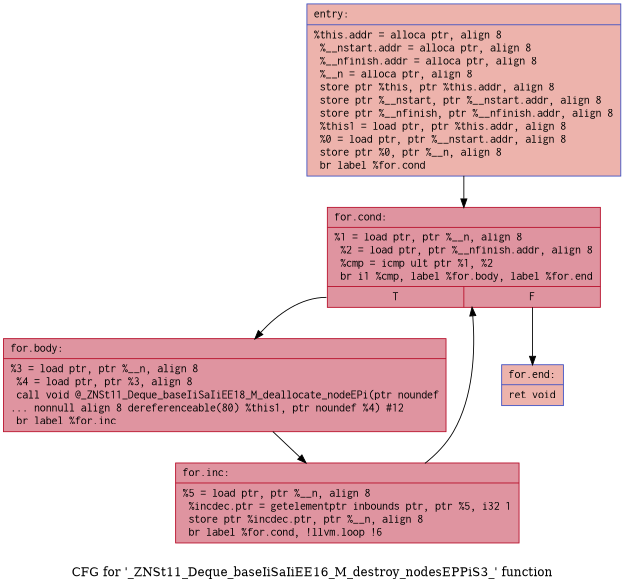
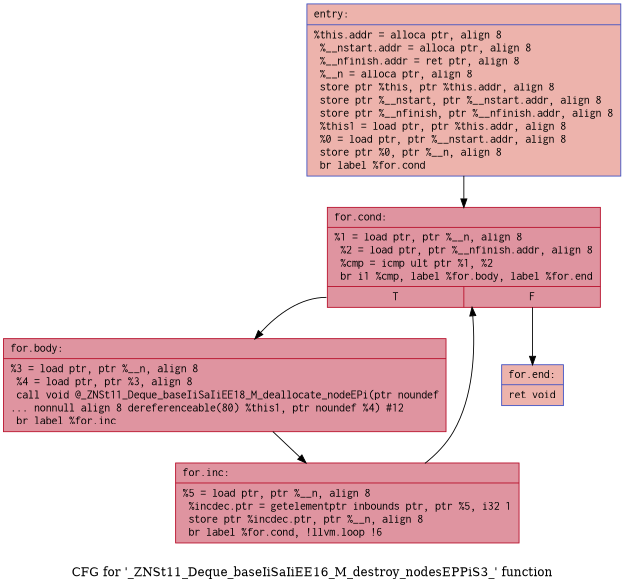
(426, 61) -> (417, 61)
